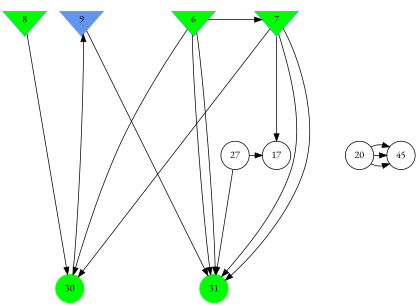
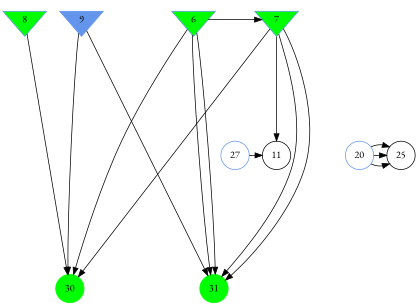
(235, 155) -> (235, 155)
(277, 155) -> (277, 155)
(360, 155) -> (360, 155)
(401, 155) -> (401, 155)
(80, 158) -> (71, 150)
(225, 218) -> none
